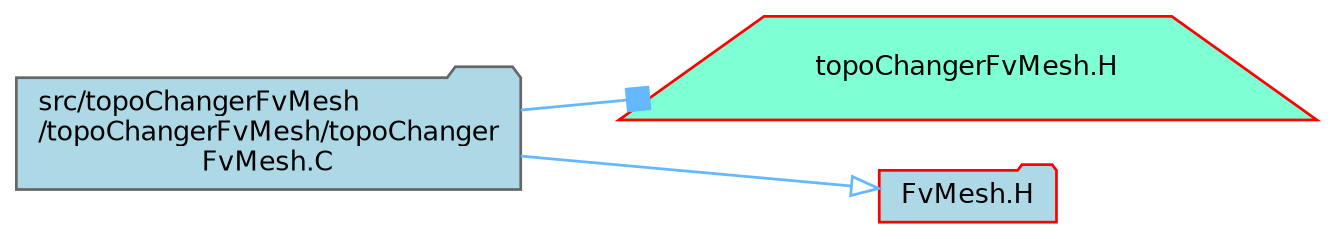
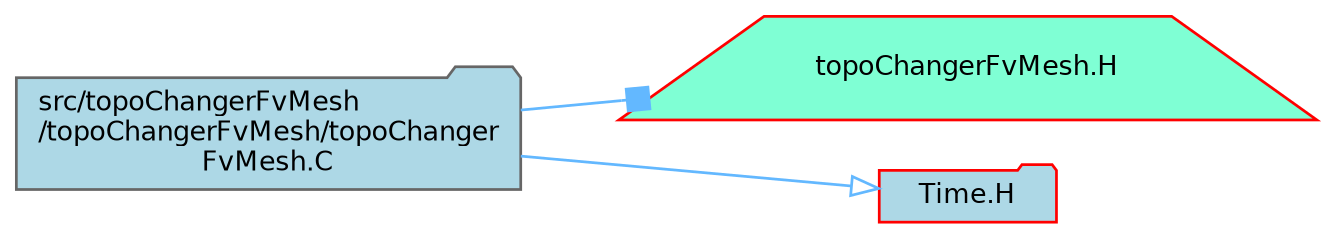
(968, 196) -> (968, 196)
